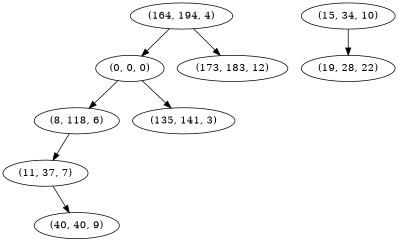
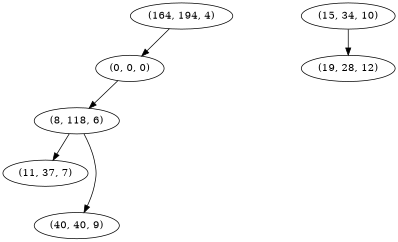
(233, 68) -> none
(348, 68) -> (348, 68)
(184, 121) -> none
(59, 196) -> (96, 169)
